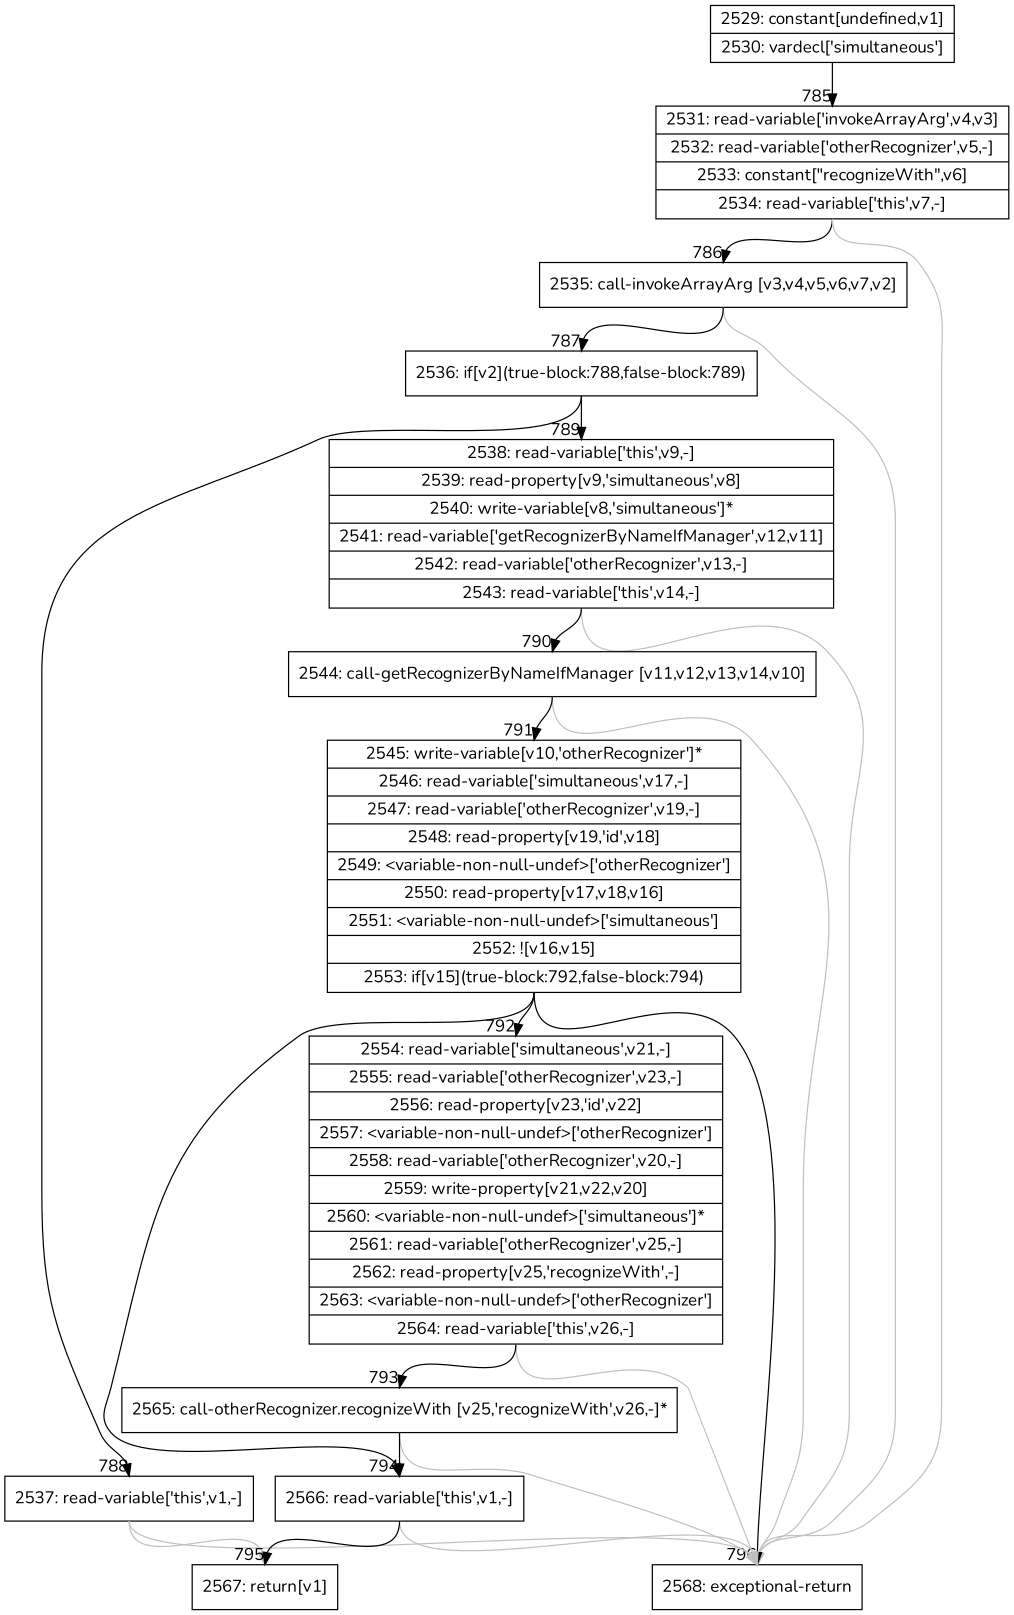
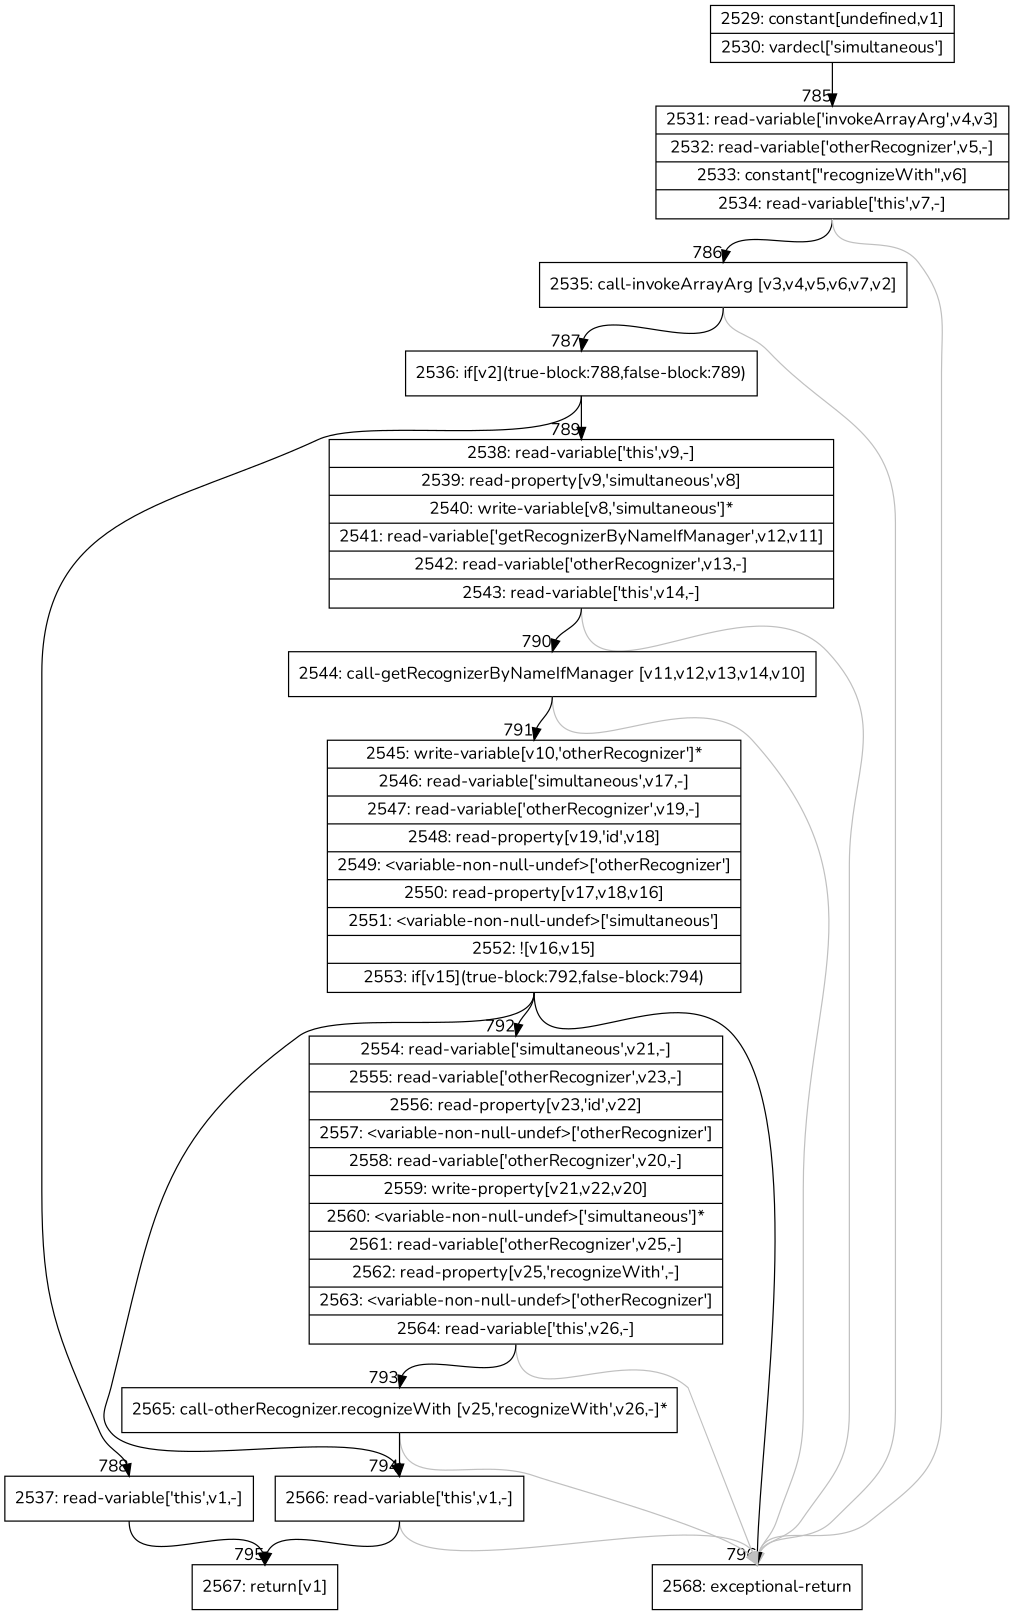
(225, 1540) -> (191, 1544)
(453, 1543) -> none
